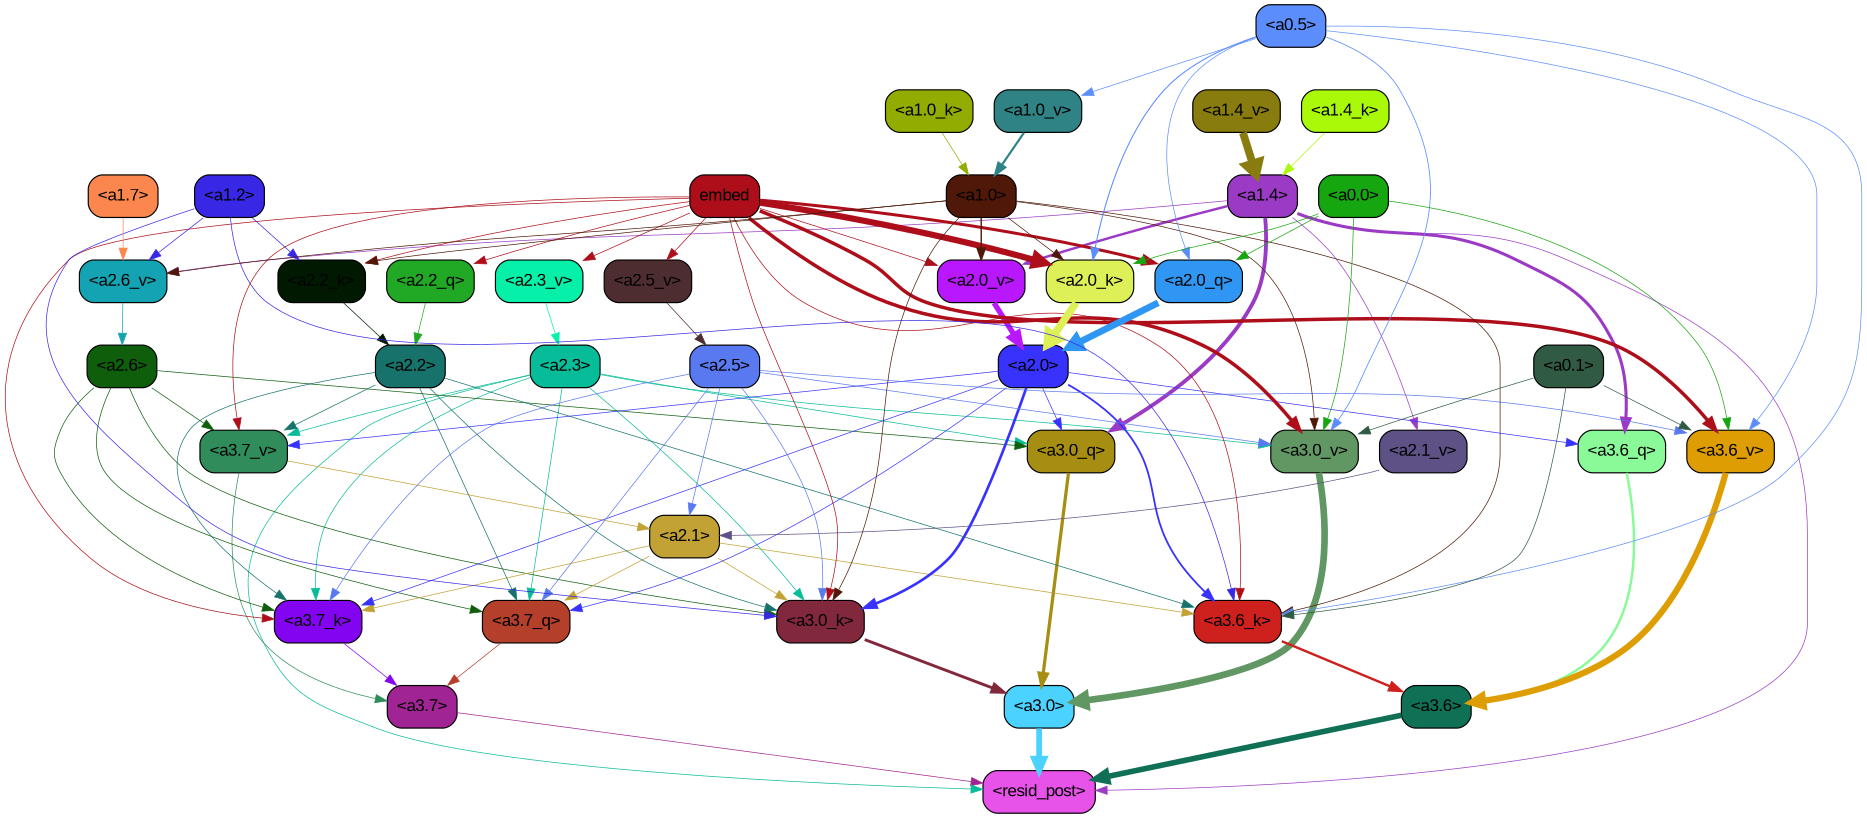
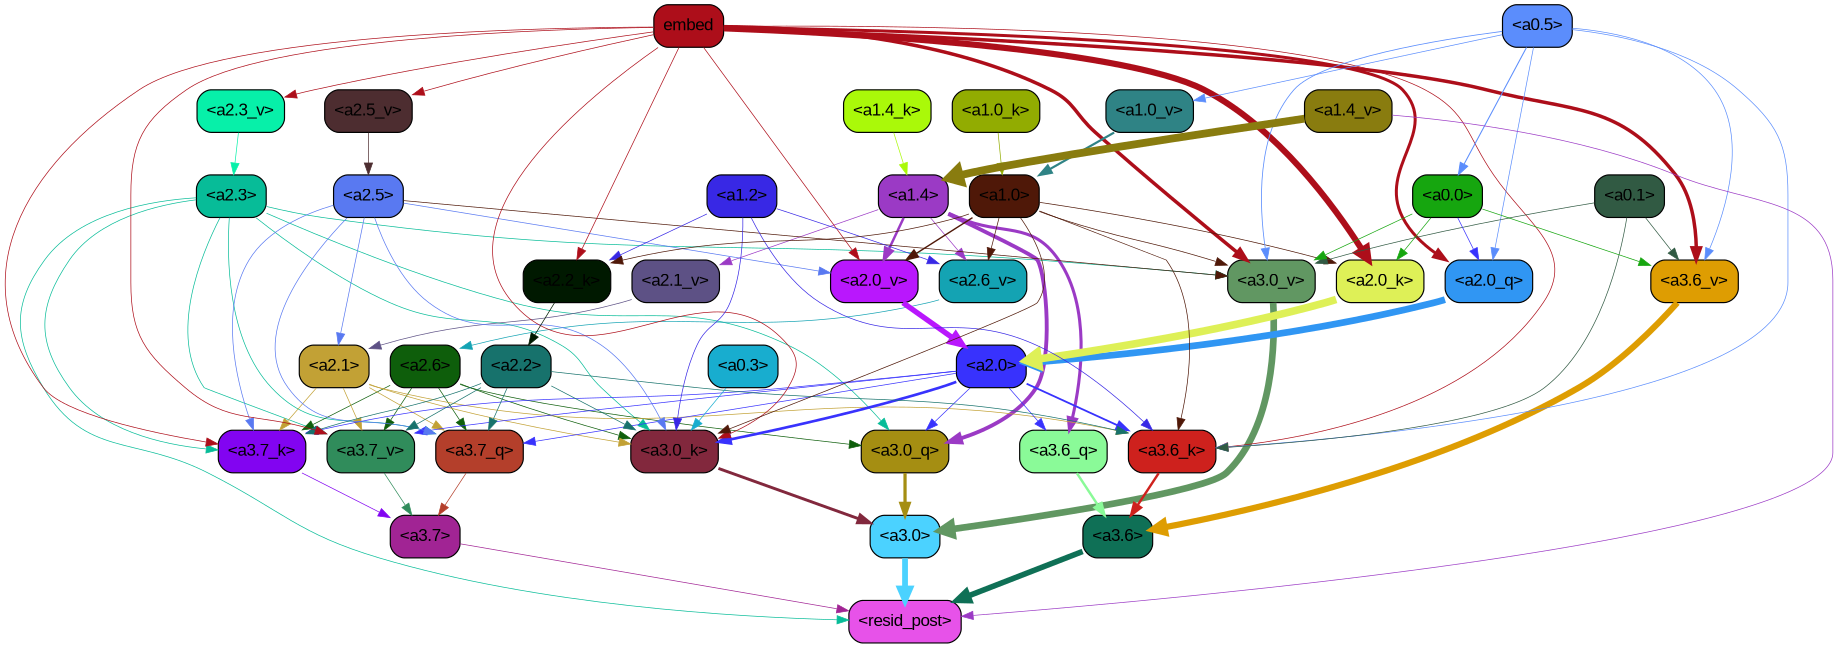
(1144, 117) -> (1495, 106)
(123, 196) -> none
(1283, 235) -> (1466, 234)
(430, 281) -> none
none -> (743, 366)
(1287, 394) -> (611, 237)
(1009, 408) -> (769, 234)
(454, 492) -> (348, 398)
(1807, 619) -> (1743, 507)
